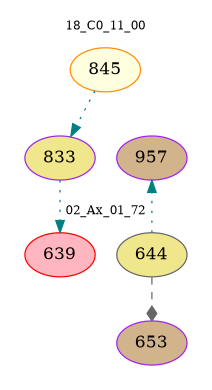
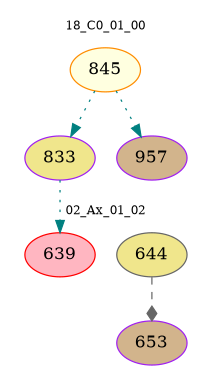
(106, 26) -> (106, 26)
(106, 211) -> (106, 211)
(152, 213) -> (126, 108)
